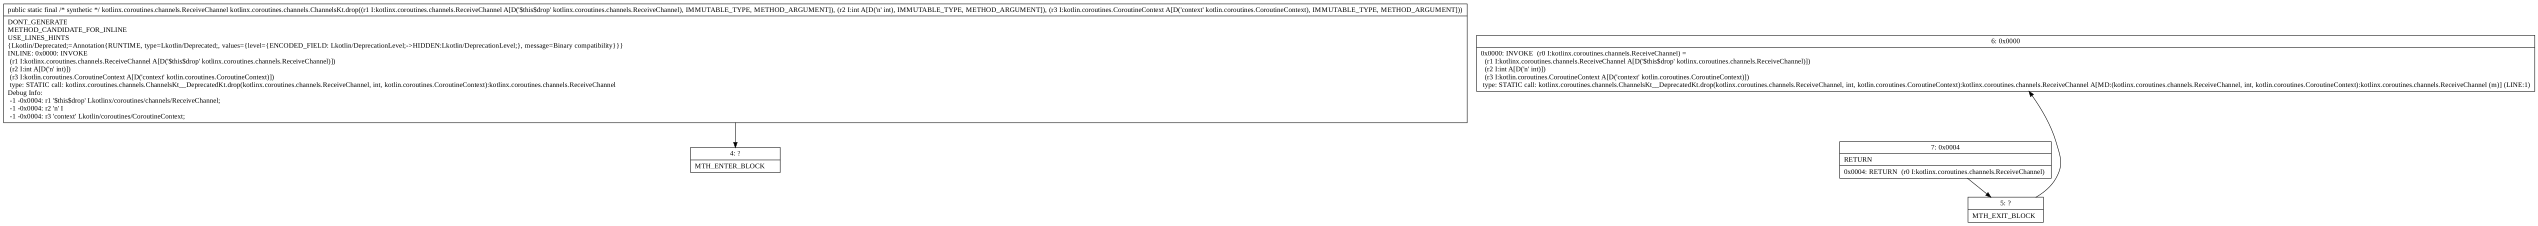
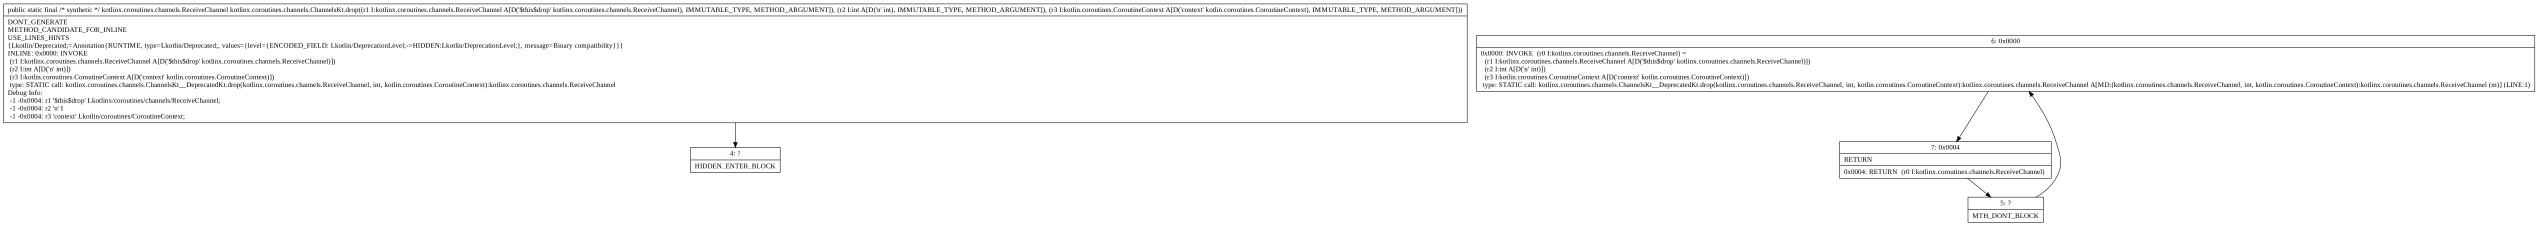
none -> (1974, 114)
(730, 166) -> (735, 166)
(2004, 216) -> (2006, 216)
